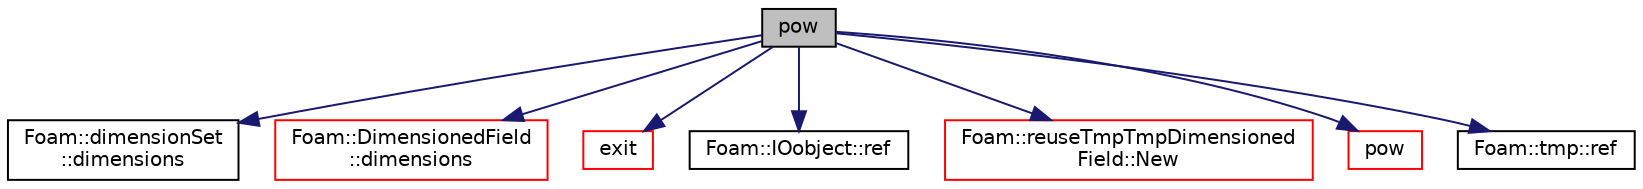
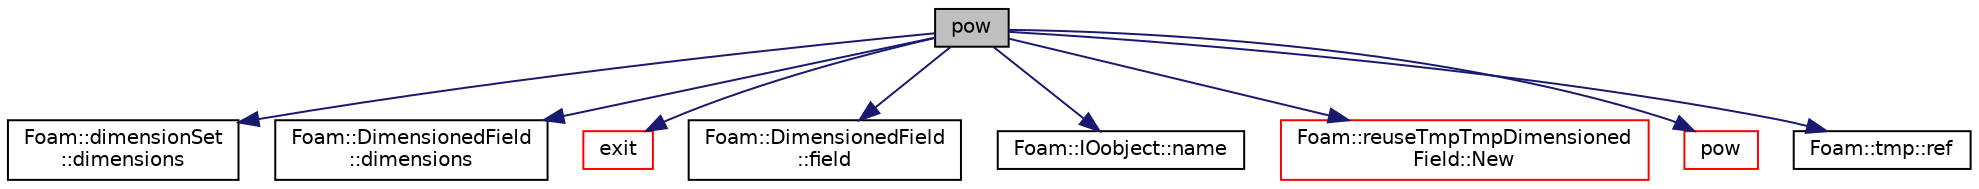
(411, 150) -> (411, 150)
(799, 150) -> (1121, 150)
none -> (825, 150)
